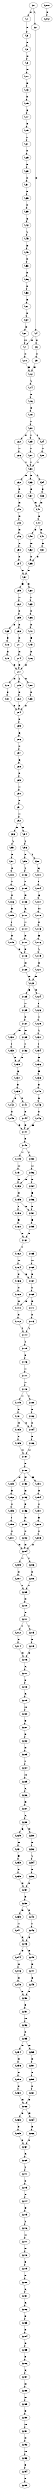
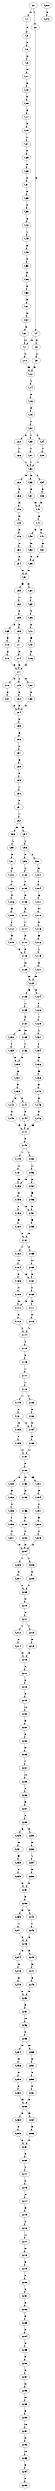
none -> (28, 1246)
(25, 1503) -> none
